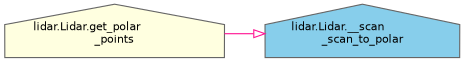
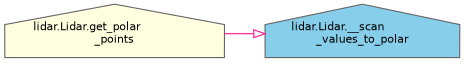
(362, 34) -> (362, 34)
